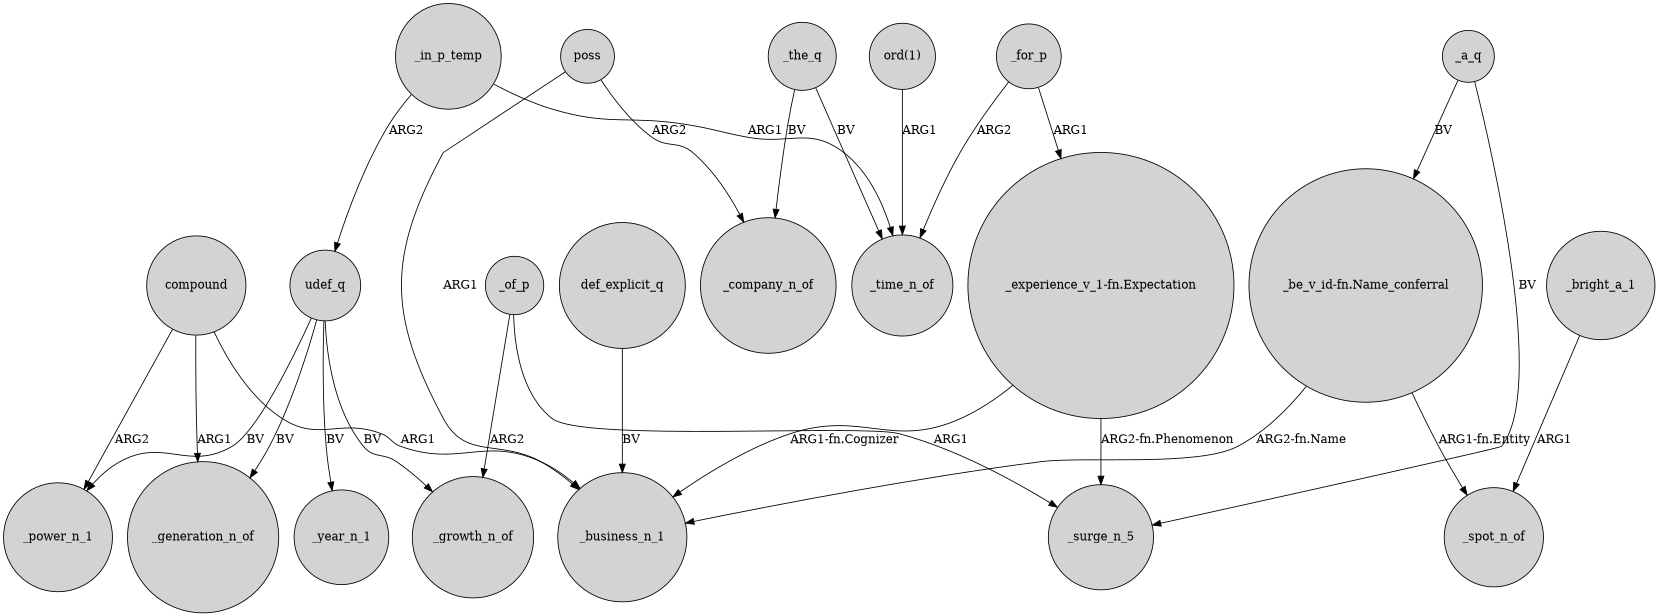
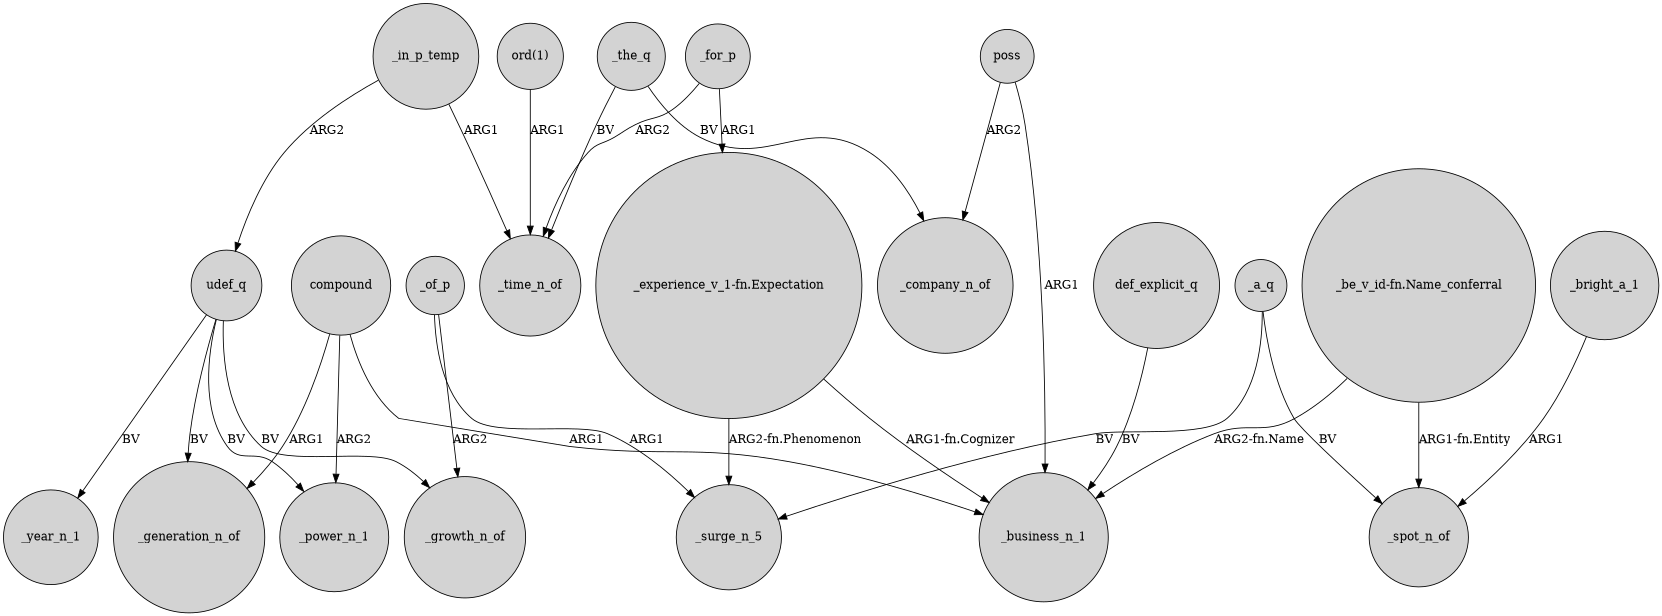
(1438, 126) -> (1298, 424)
